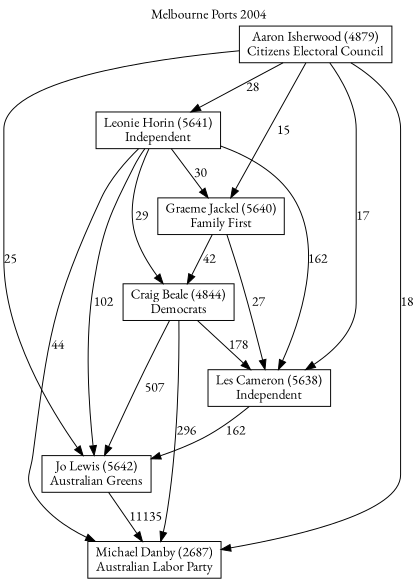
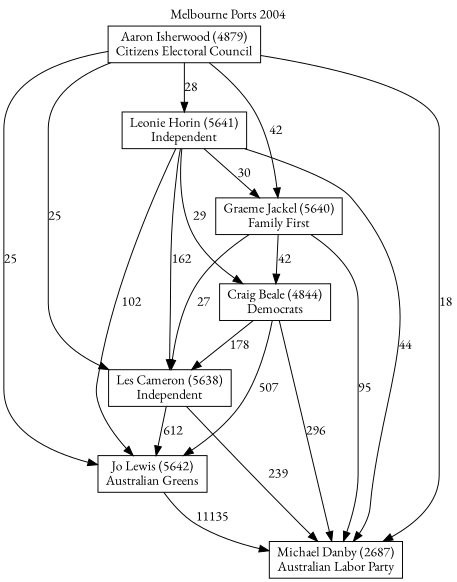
(284, 130) -> (276, 130)
(363, 216) -> (55, 216)
none -> (358, 375)
(236, 431) -> (173, 431)
none -> (248, 471)
